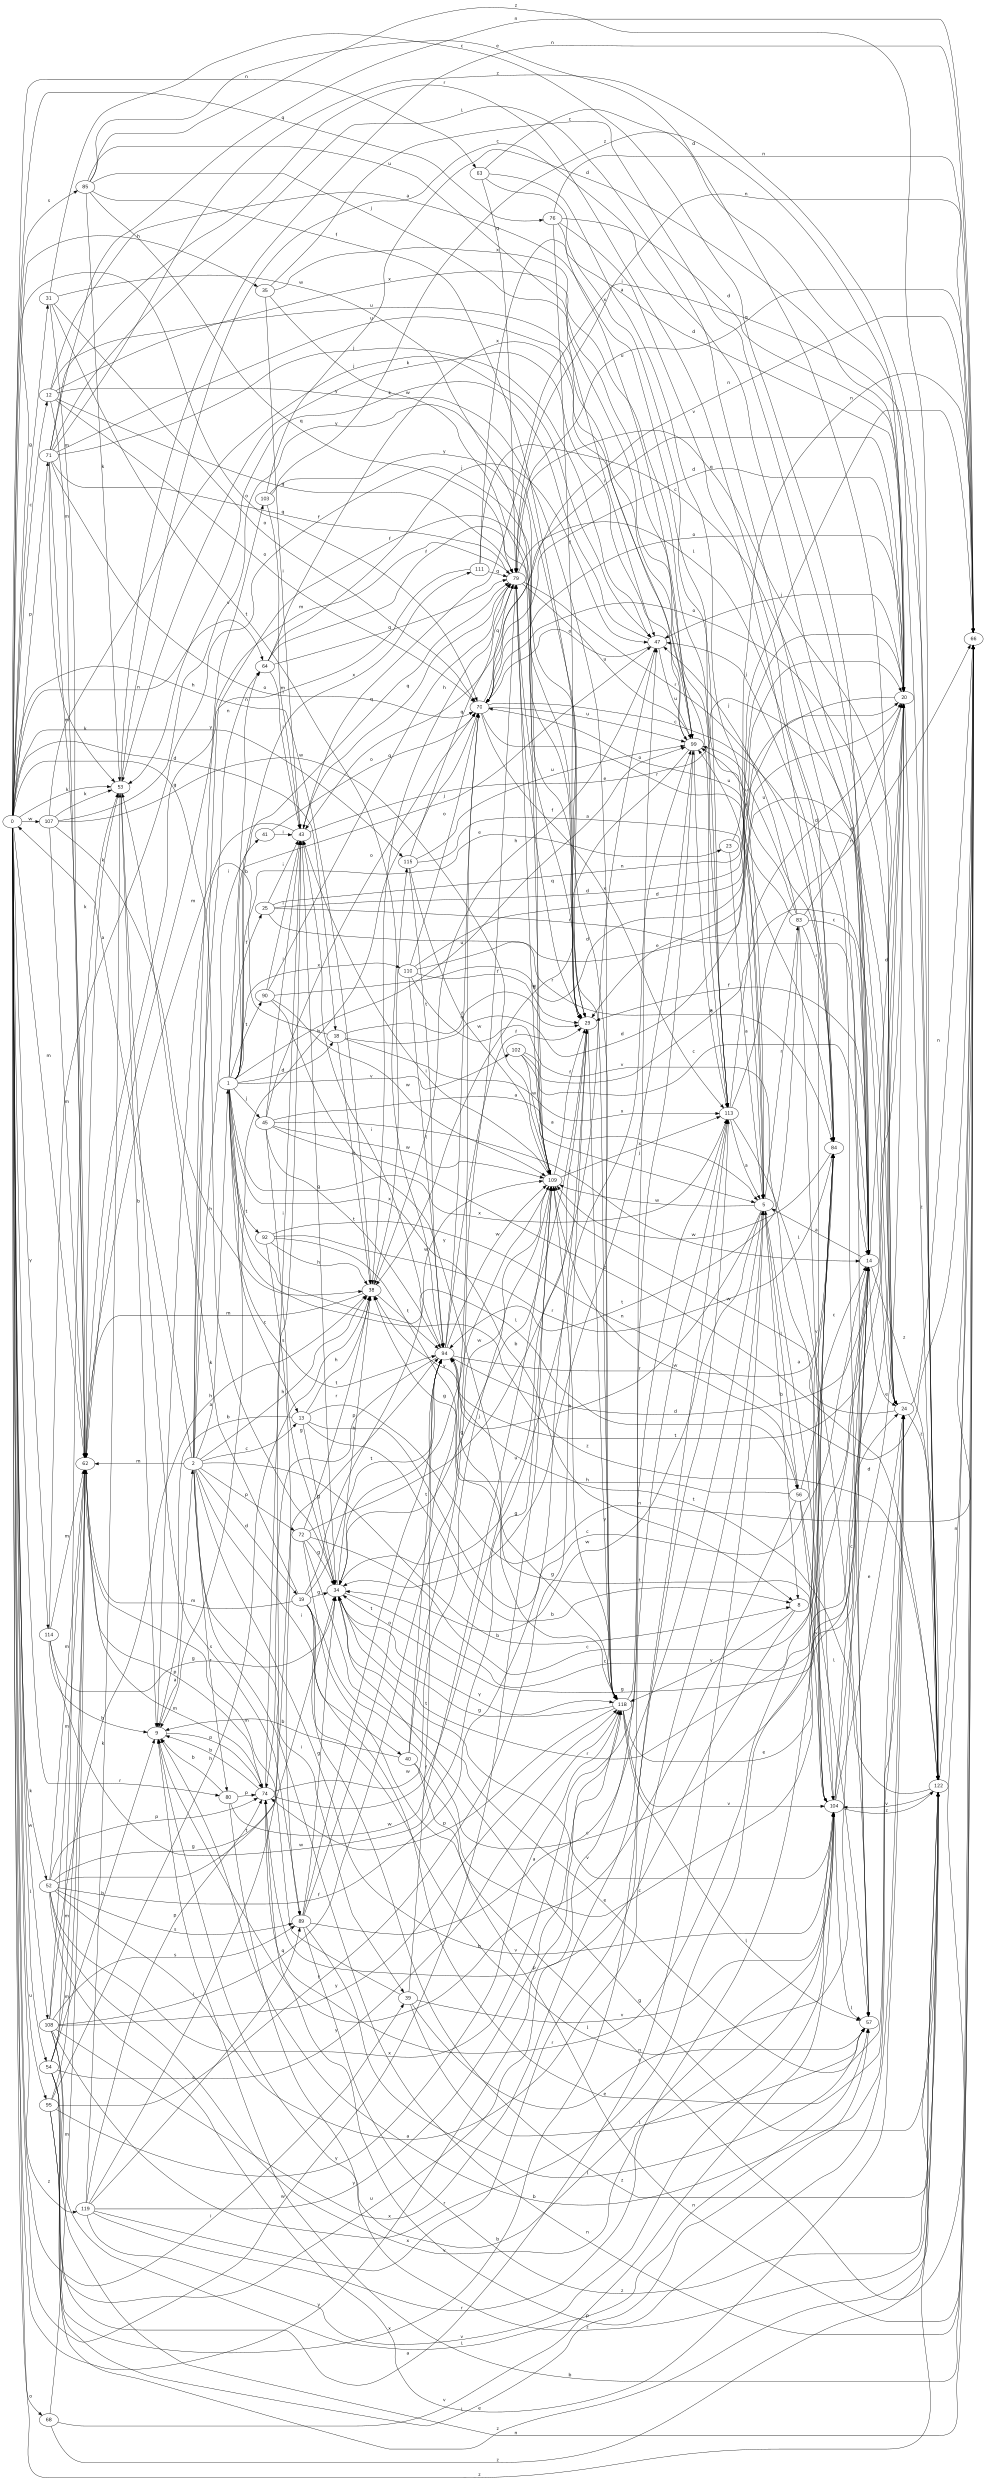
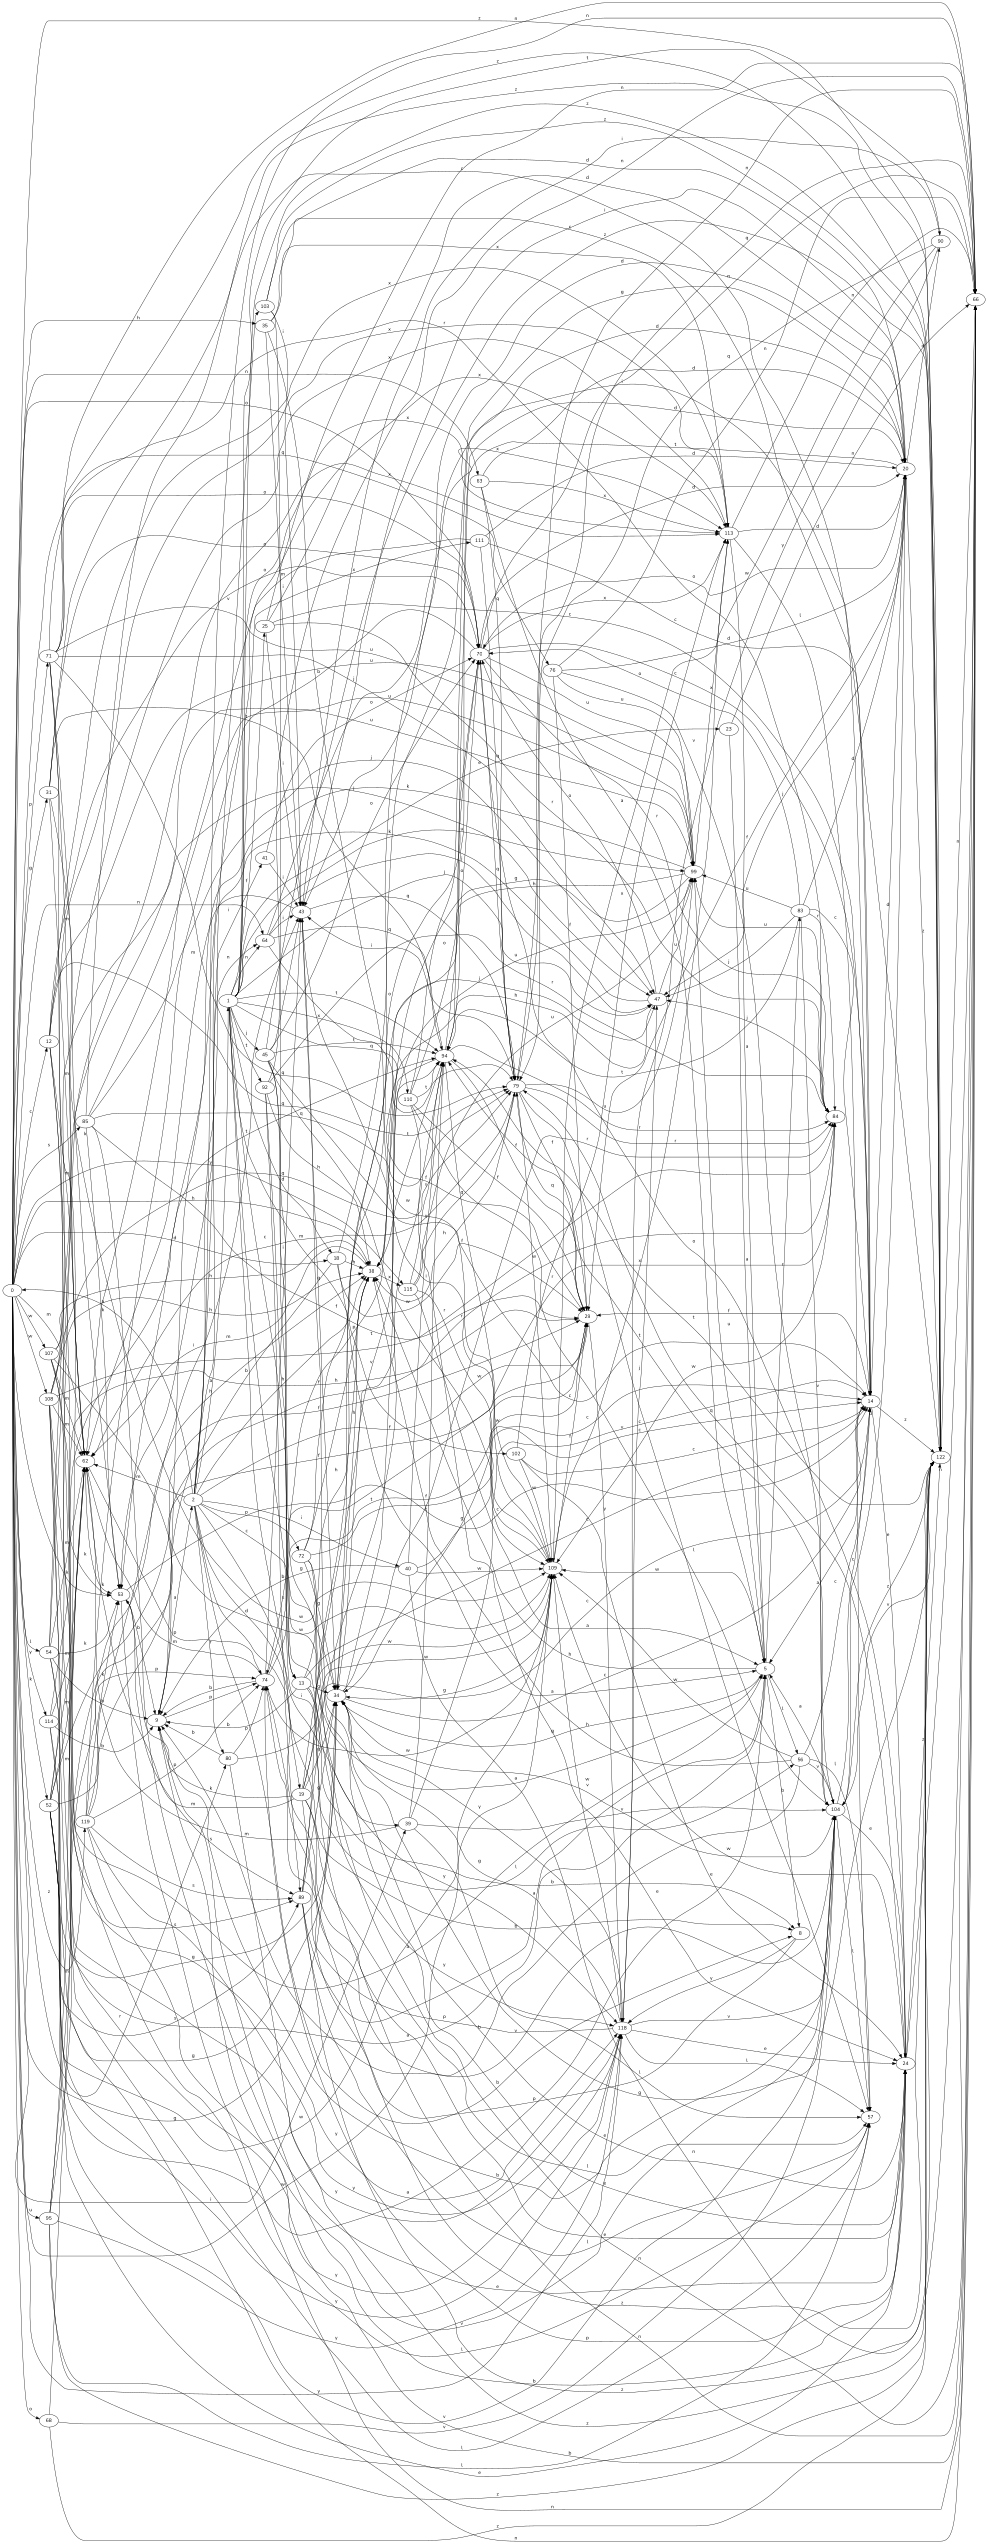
(629, 923) -> (922, 362)
(336, 1396) -> (336, 1380)
